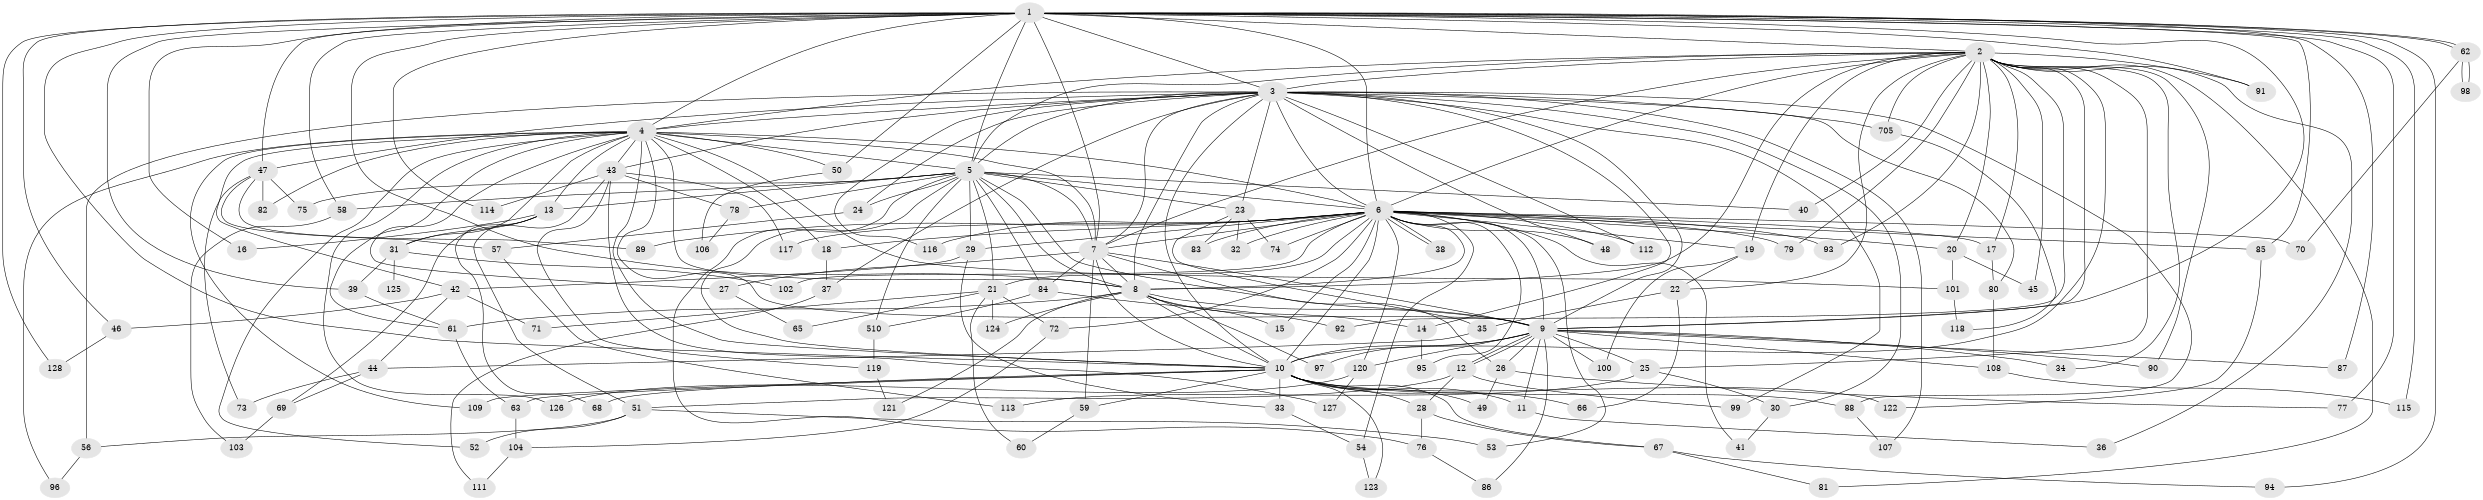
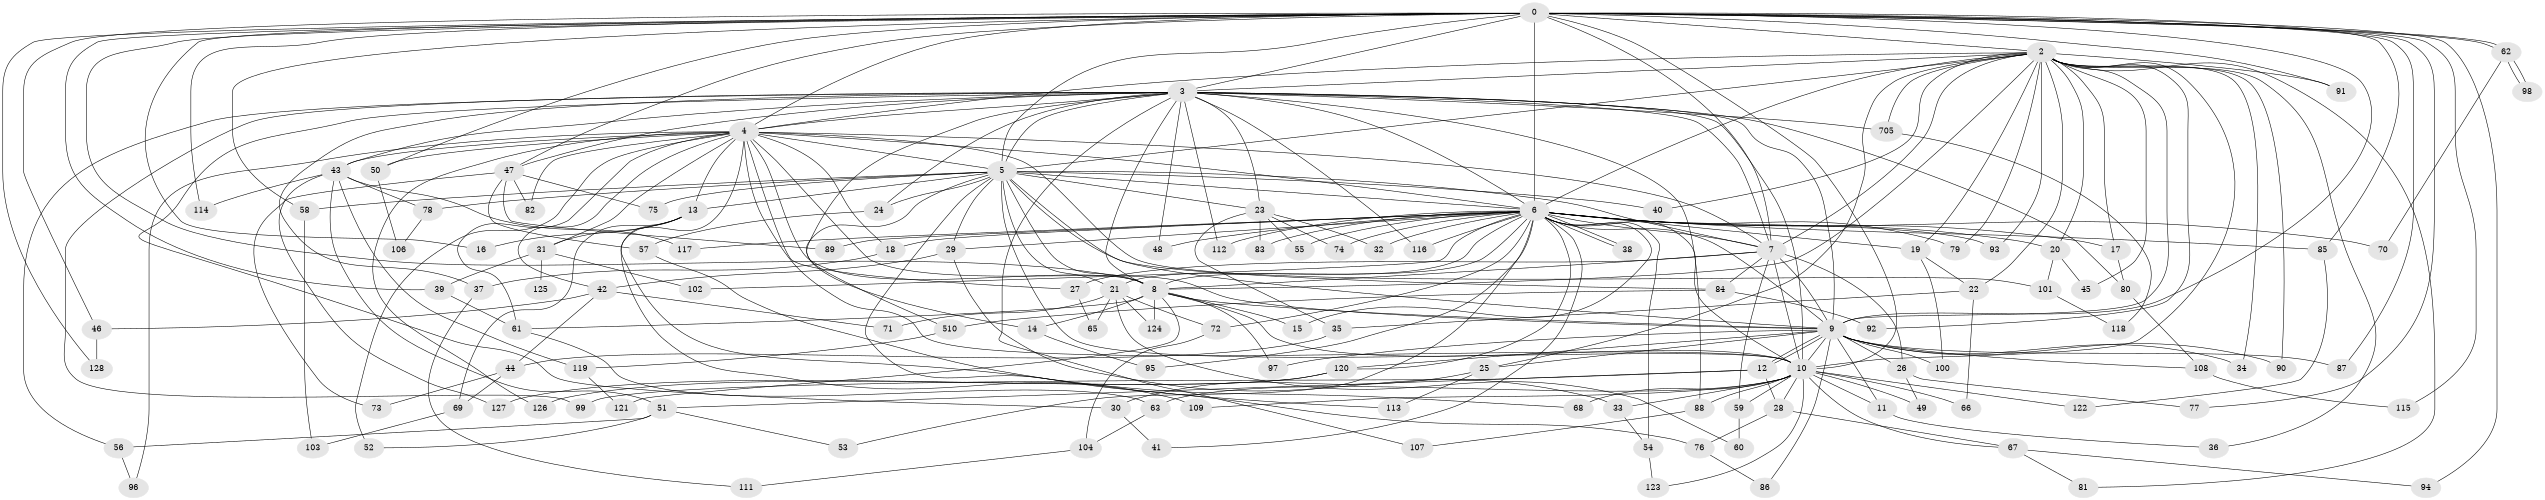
(1030, 13) -> (1535, 13)
none -> (1300, 250)
